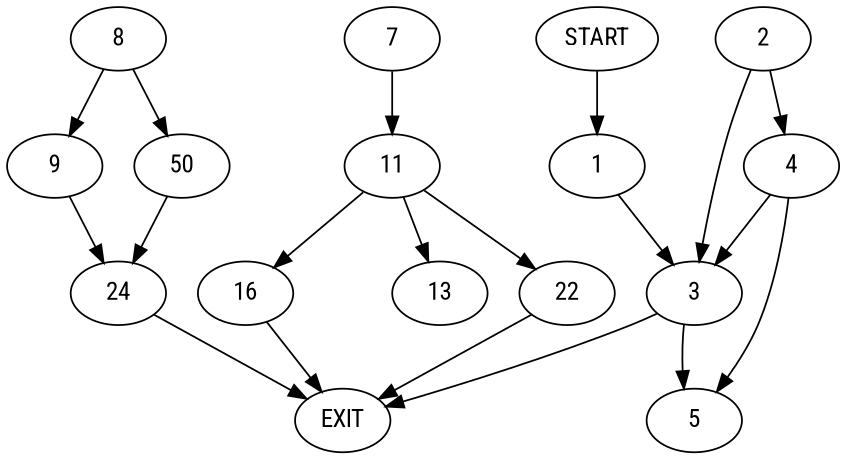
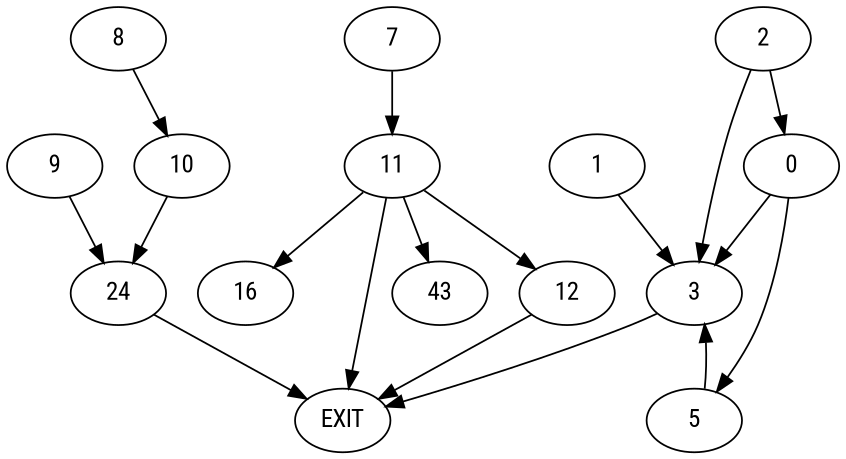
(597, 39) -> none
(91, 95) -> none
(182, 166) -> (182, 166)
(791, 166) -> (791, 166)
(440, 293) -> (440, 293)
(567, 293) -> (567, 293)
(682, 348) -> (706, 366)
(289, 350) -> (369, 285)
